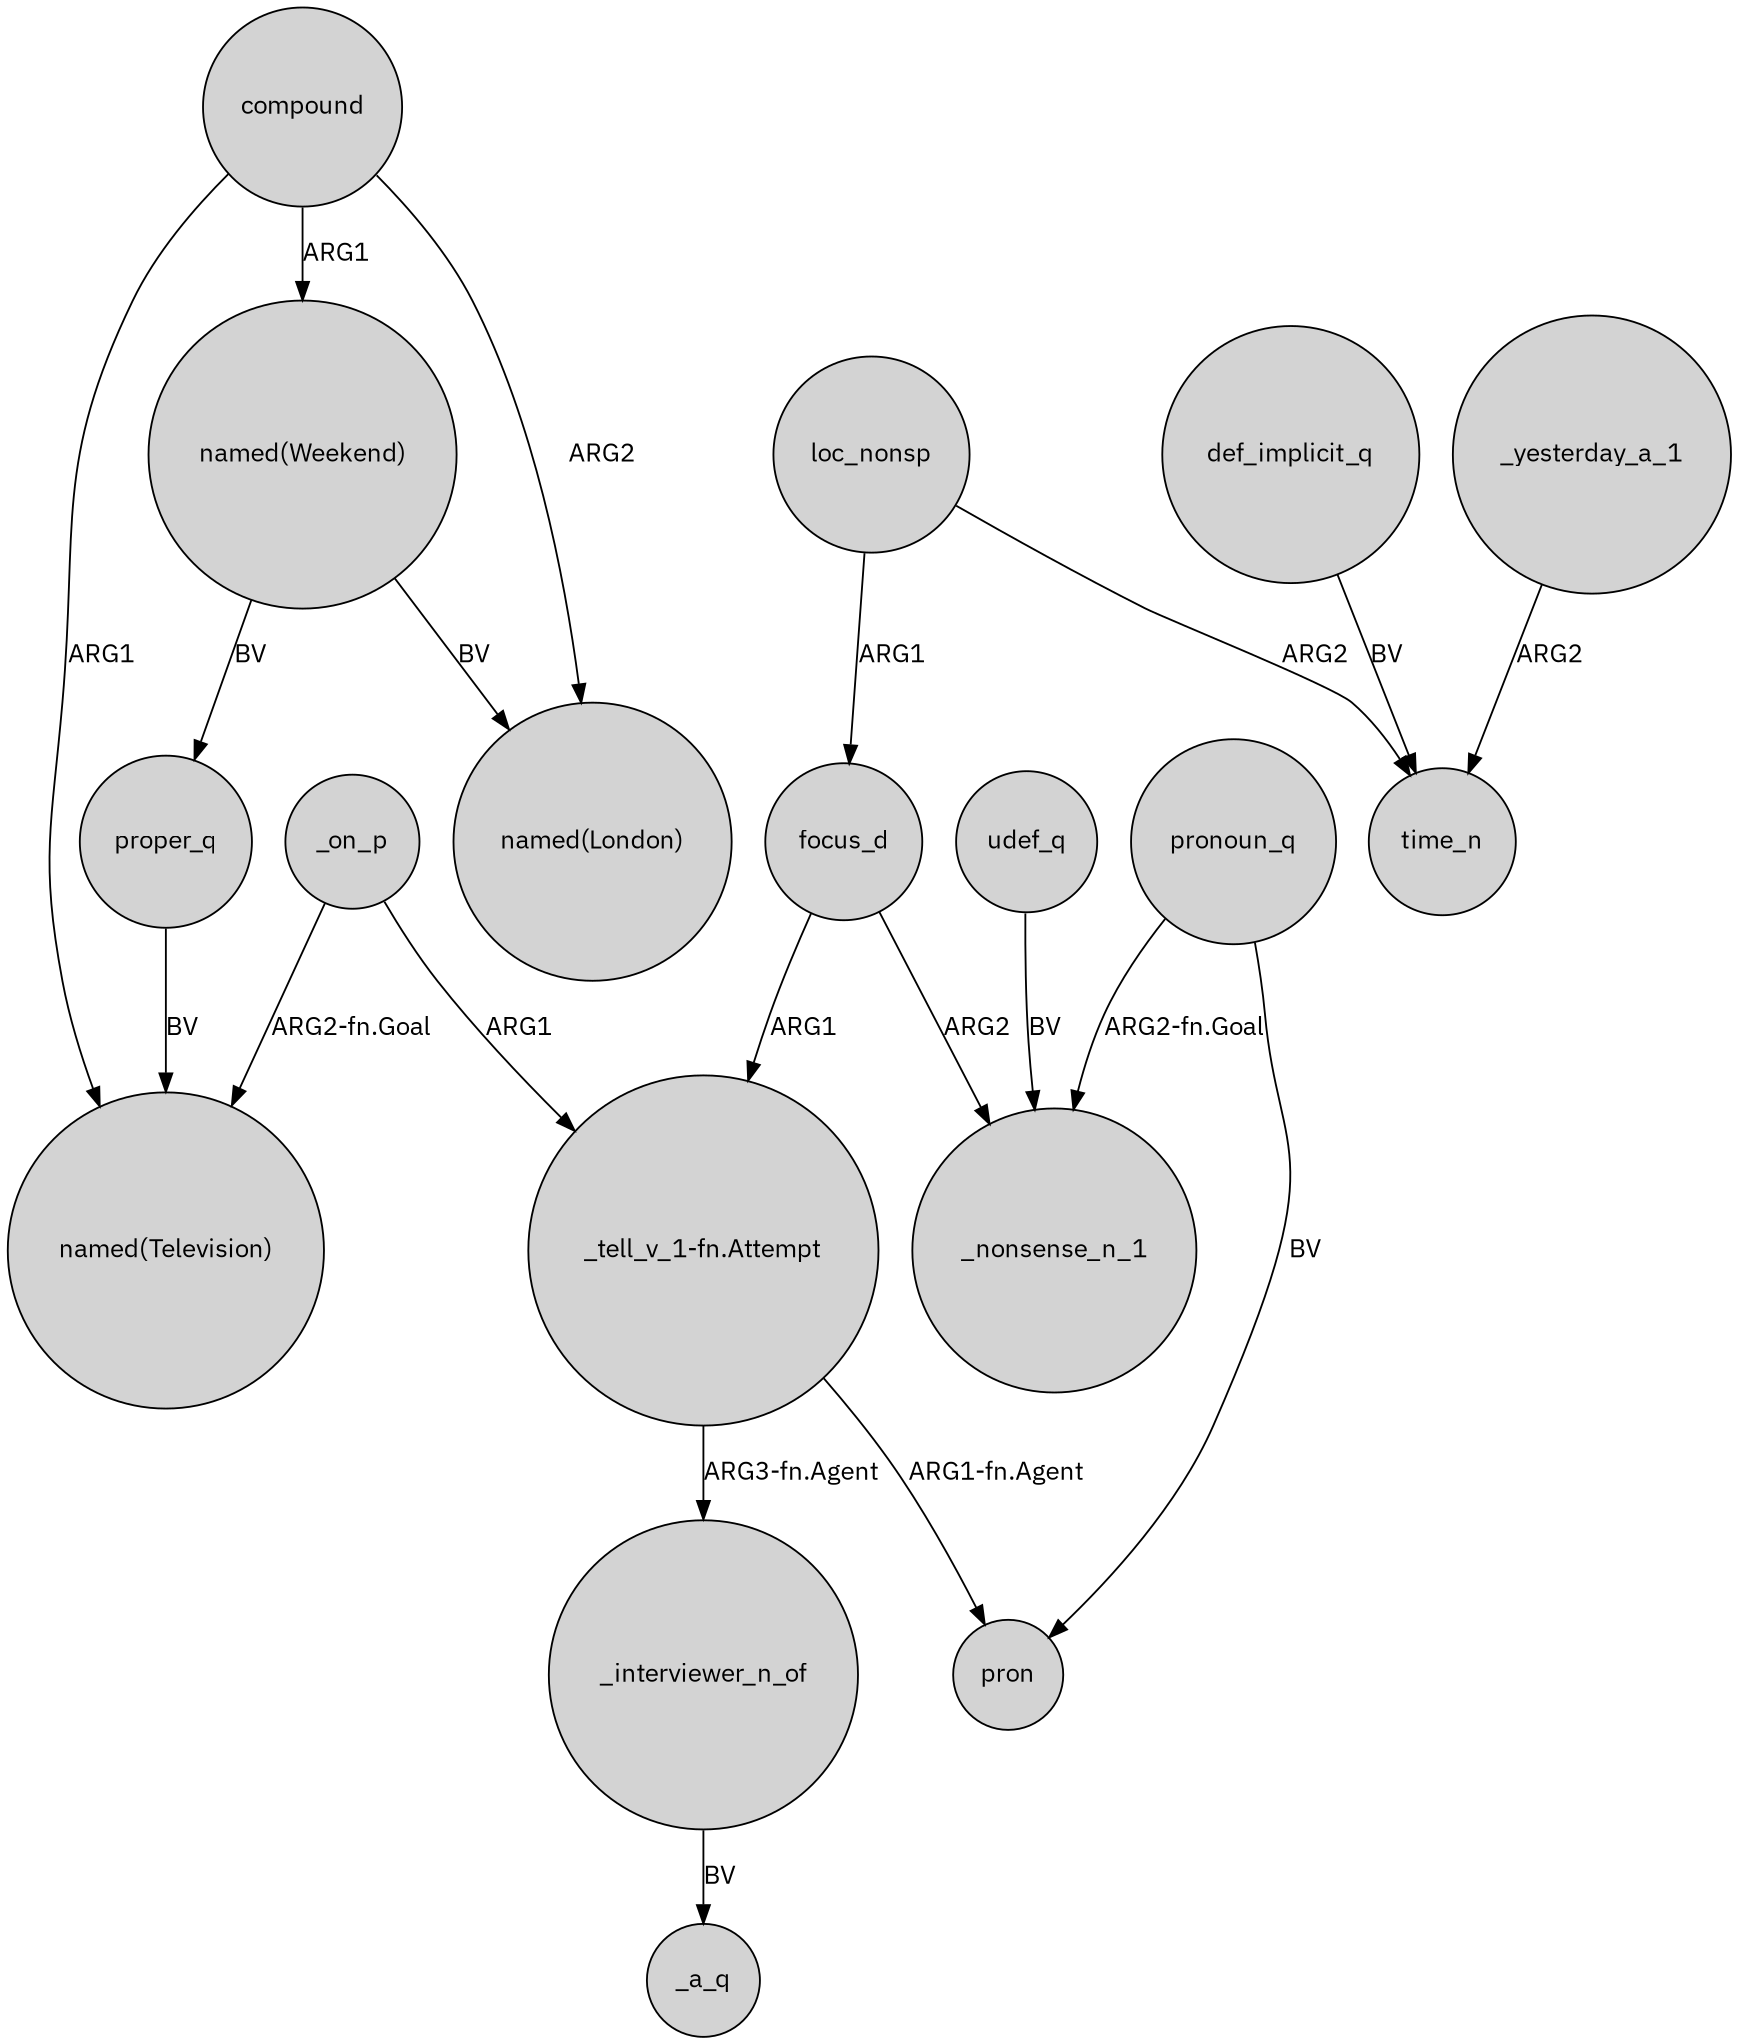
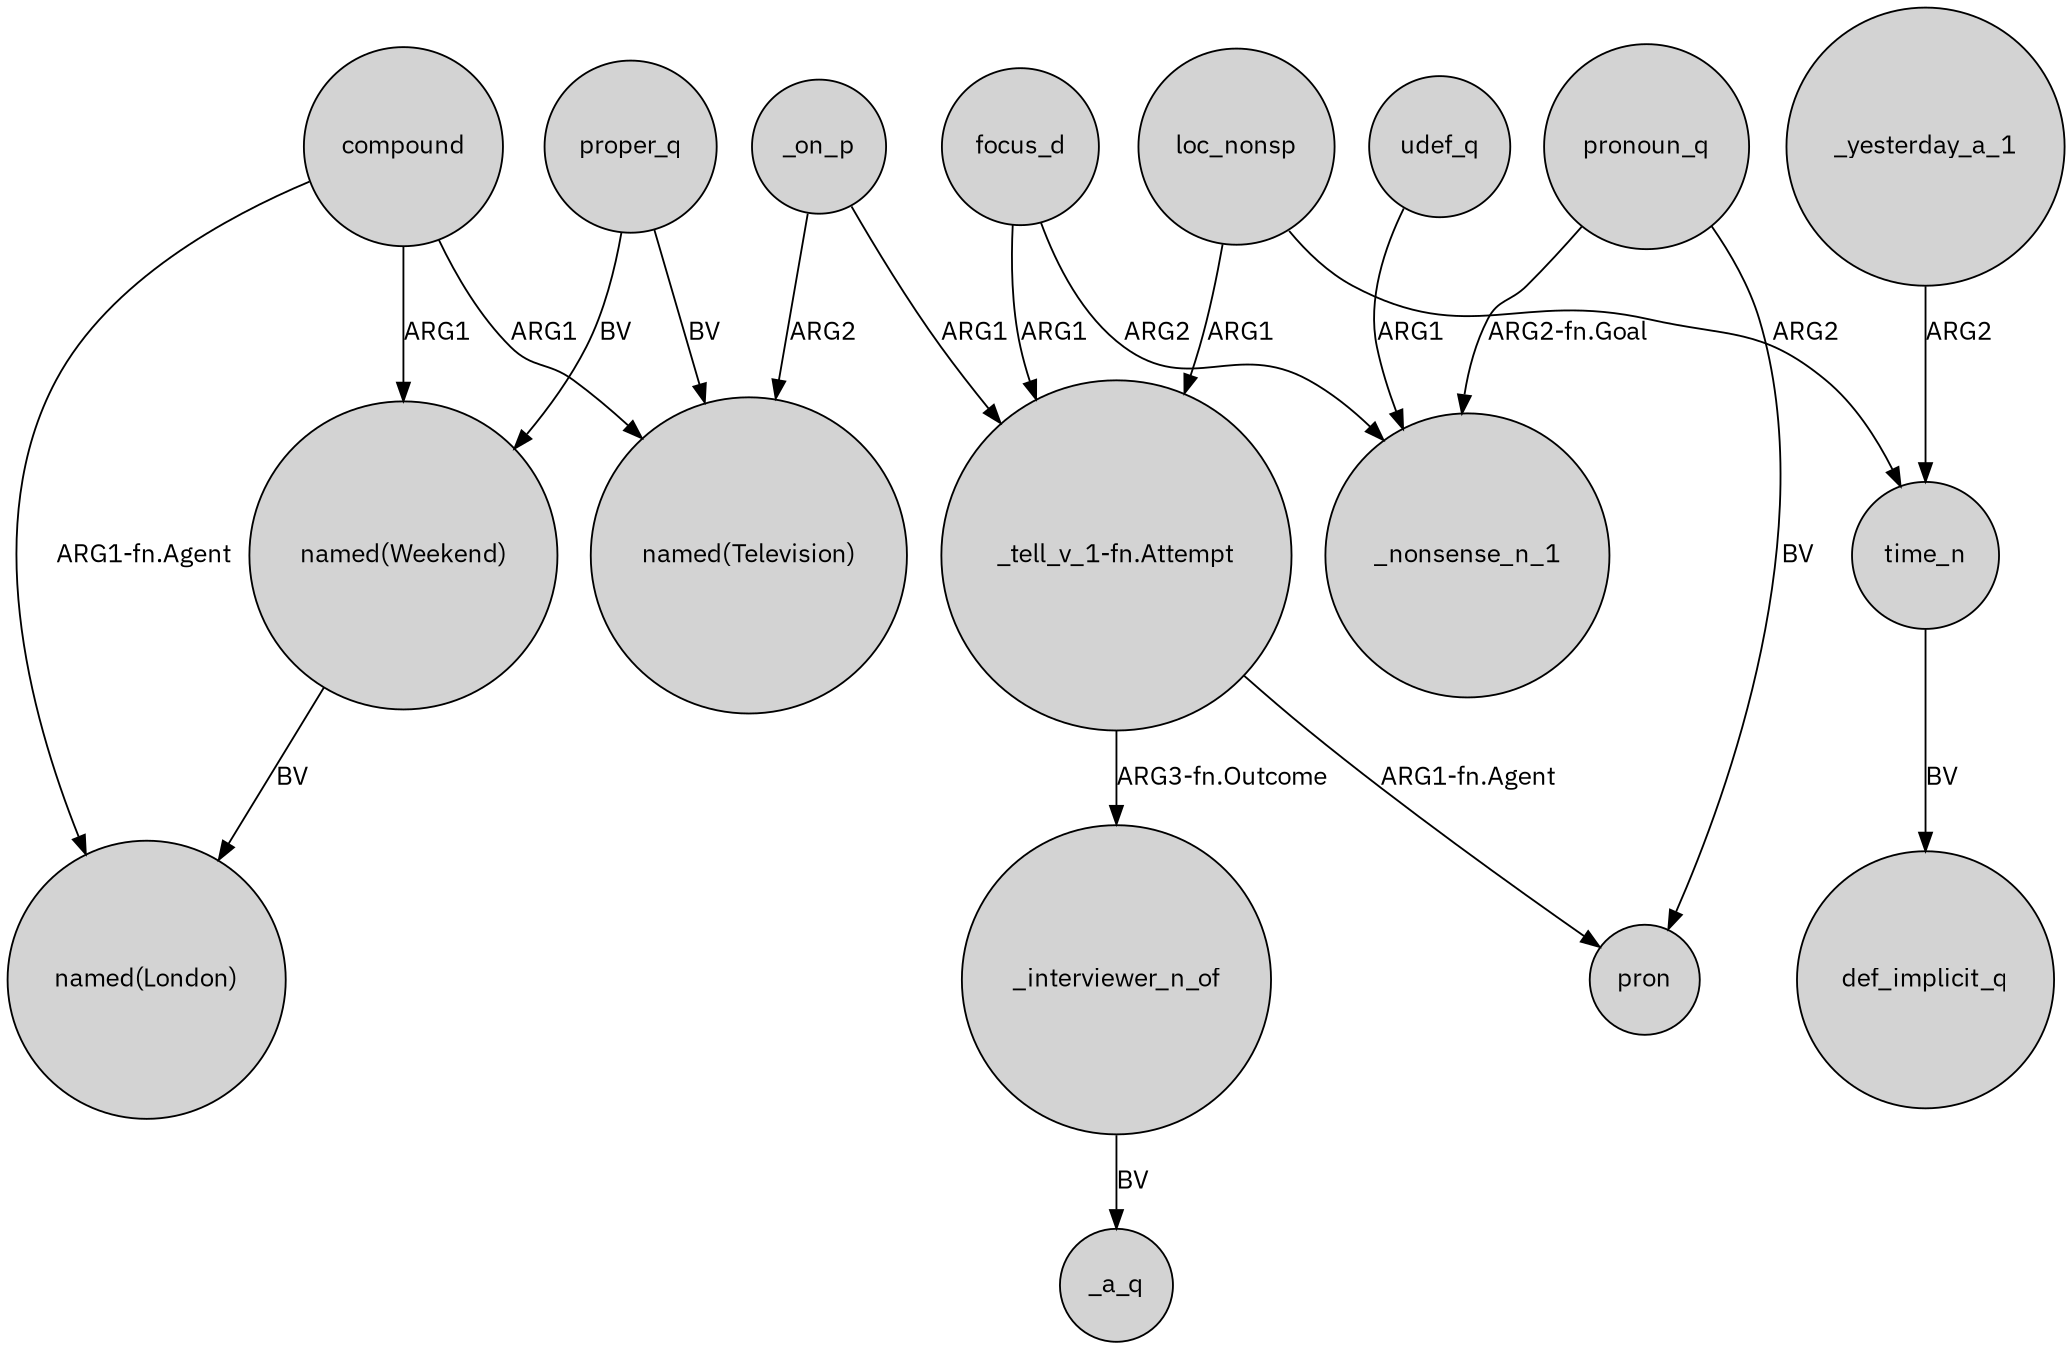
(603, 455) -> (145, 555)
(858, 649) -> (1209, 311)
(1373, 665) -> (1926, 731)
(226, 671) -> (589, 340)
(352, 1028) -> (824, 333)
(1045, 1028) -> (1411, 333)
(792, 1473) -> (1223, 778)
